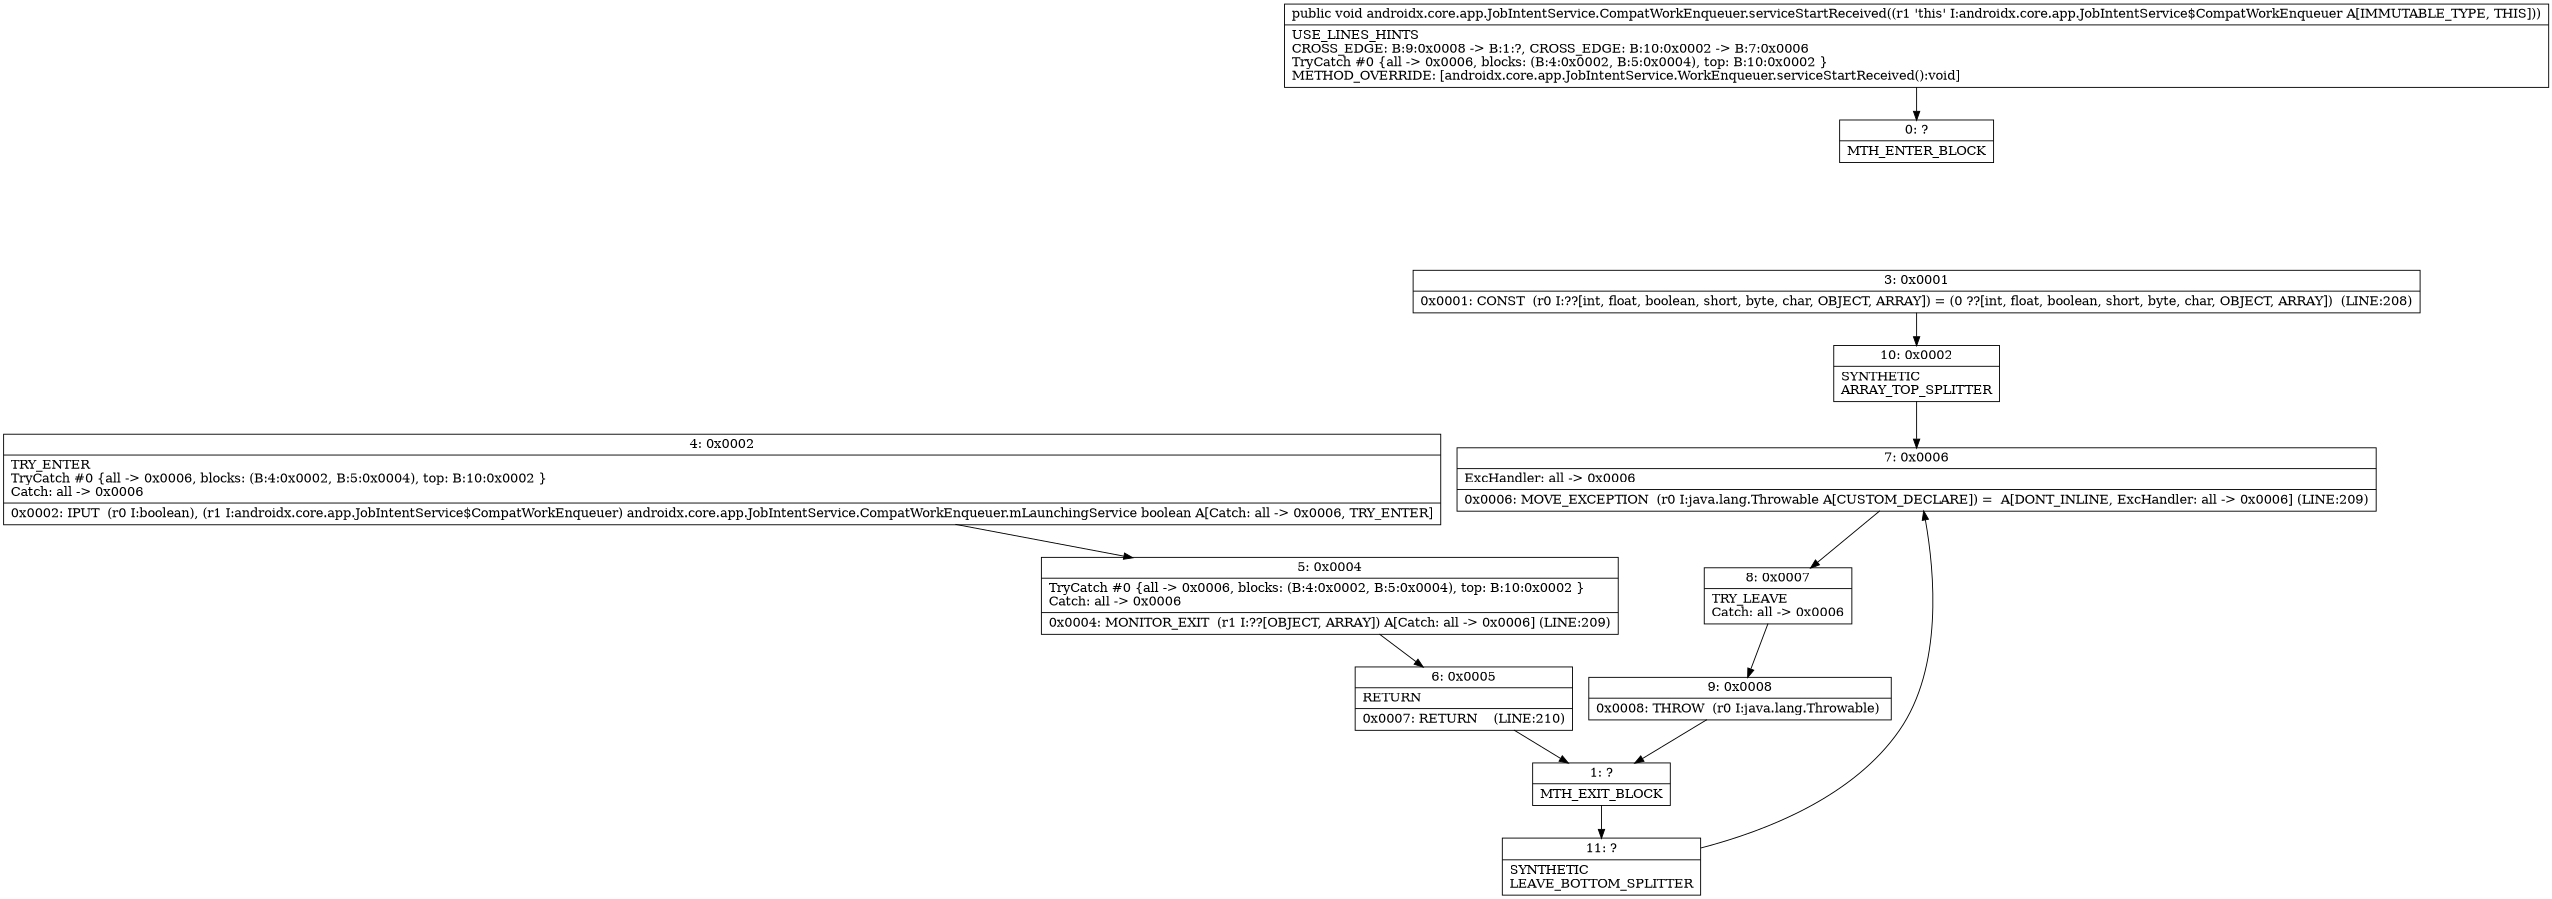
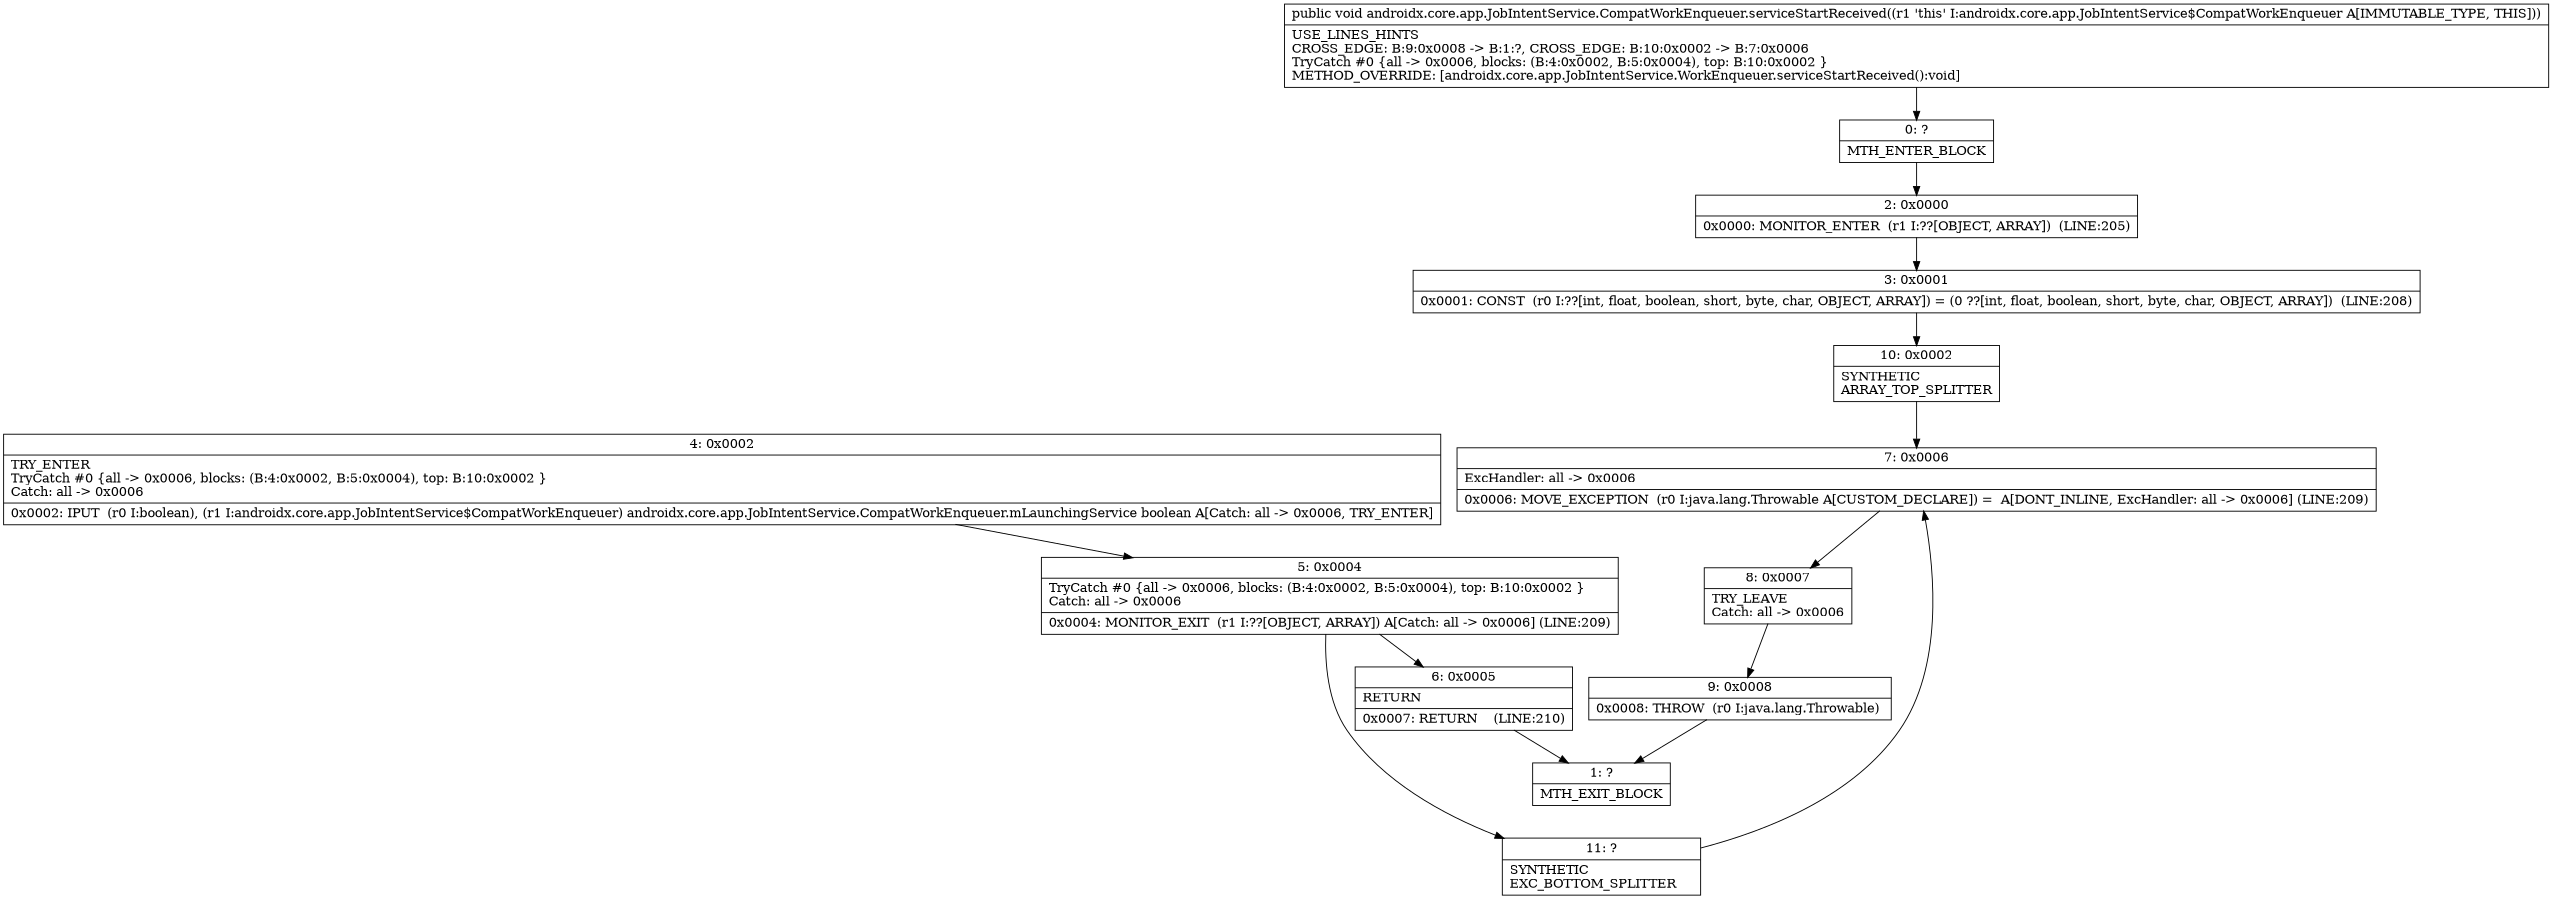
none -> (1917, 216)
(1601, 817) -> (1375, 762)
(1601, 884) -> (1593, 884)
